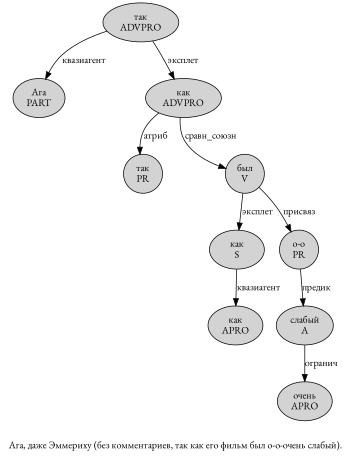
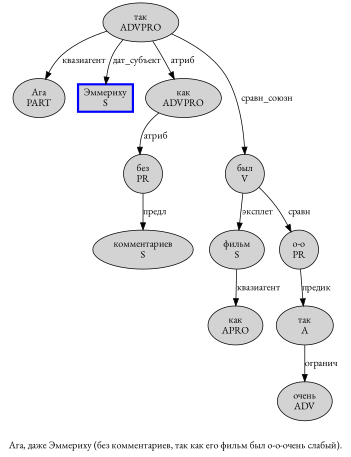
(183, 60) -> (183, 60)
none -> (105, 98)
(191, 148) -> (227, 78)
(143, 174) -> (143, 174)
(299, 212) -> (299, 212)
none -> (143, 250)
(237, 250) -> (237, 250)
(305, 325) -> (305, 325)
(305, 401) -> (305, 401)
